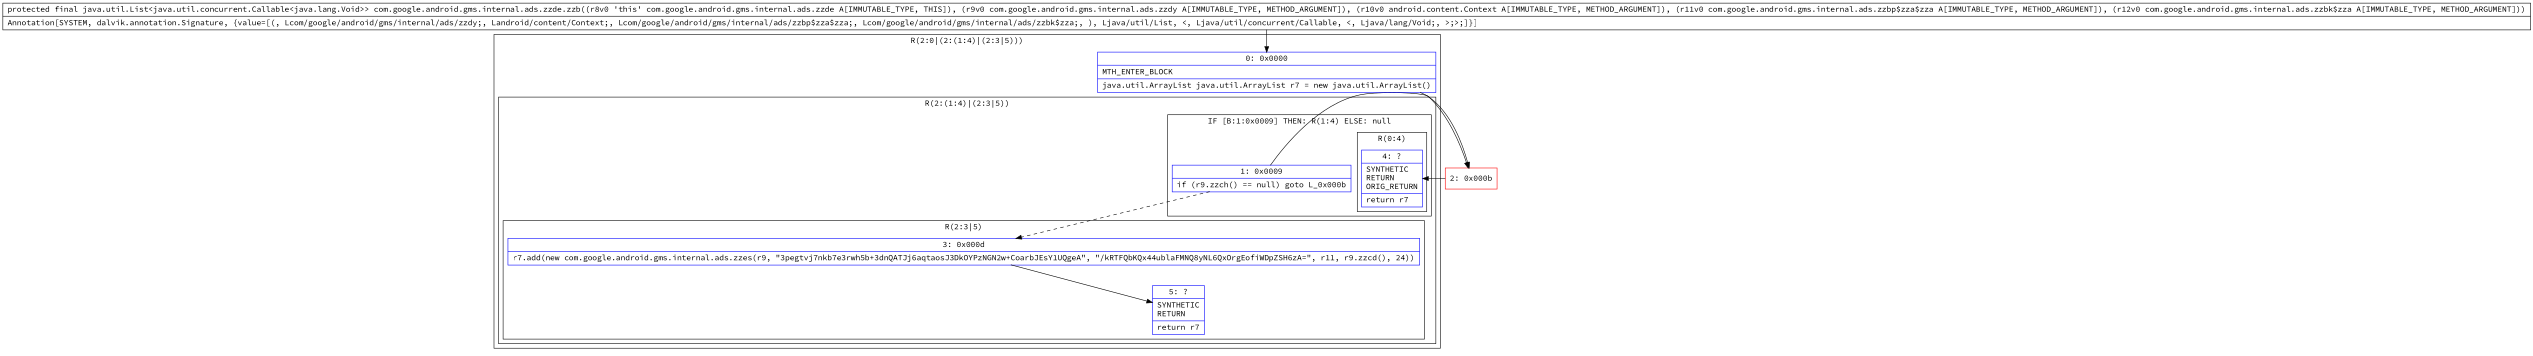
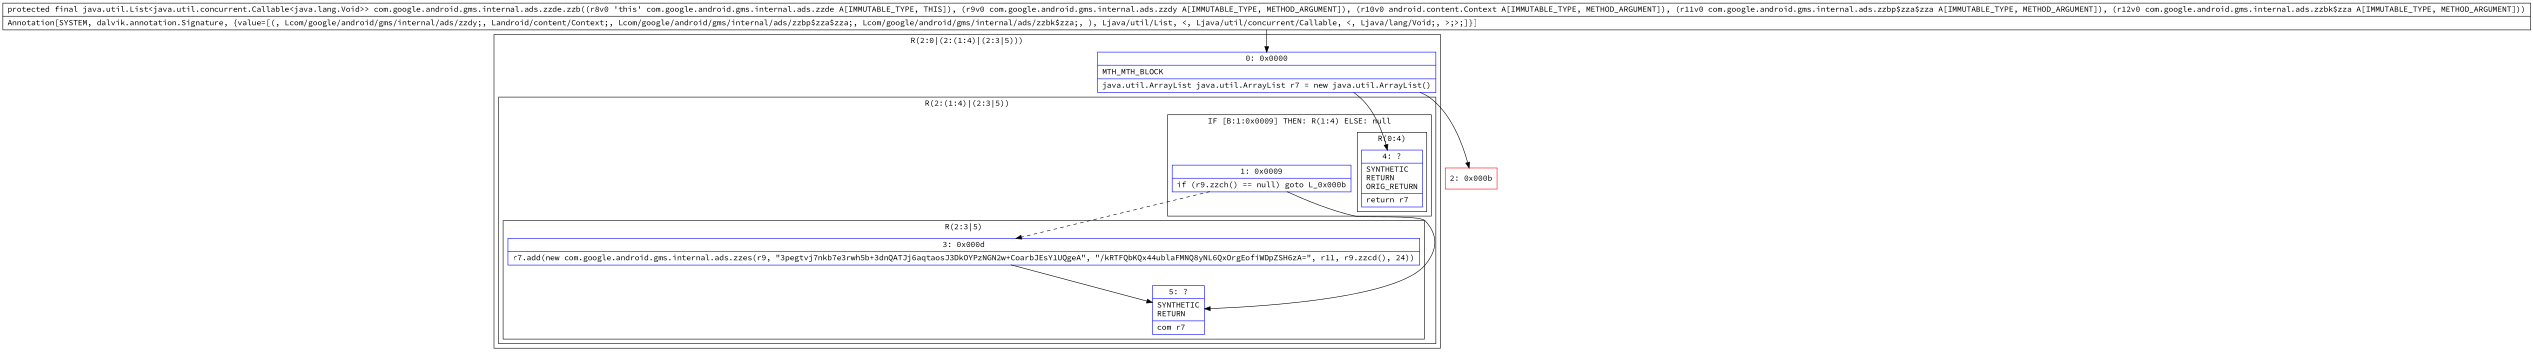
(1137, 72) -> (1133, 72)
(1375, 93) -> (1413, 274)
(1437, 179) -> (1376, 118)
(1178, 327) -> (1171, 327)
